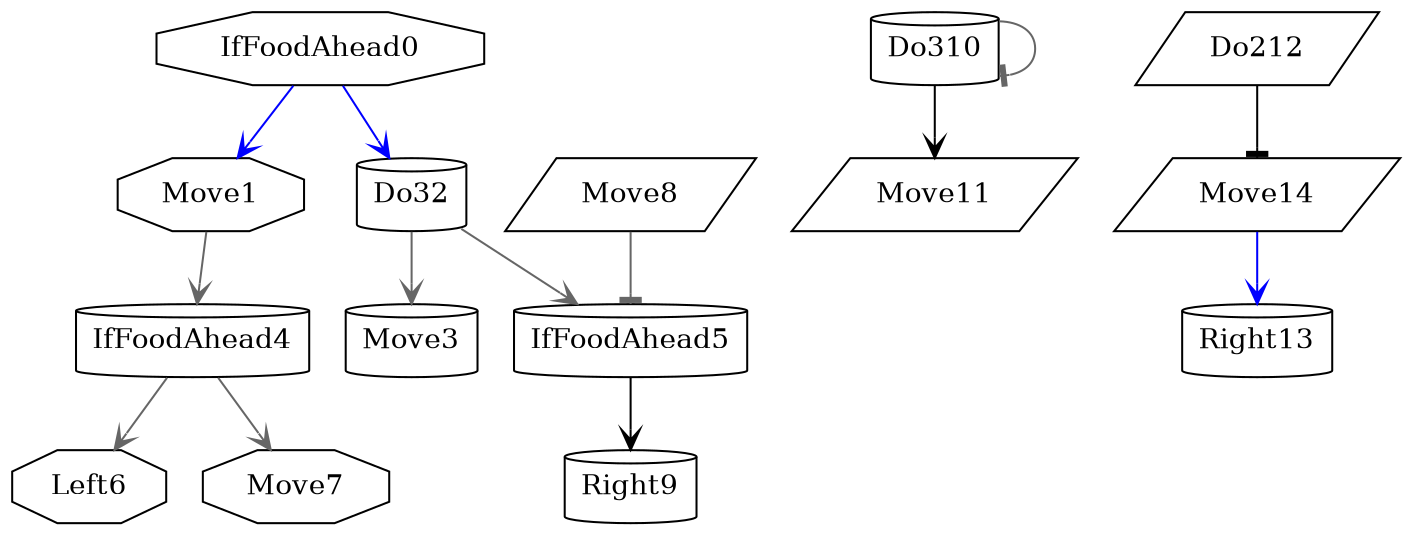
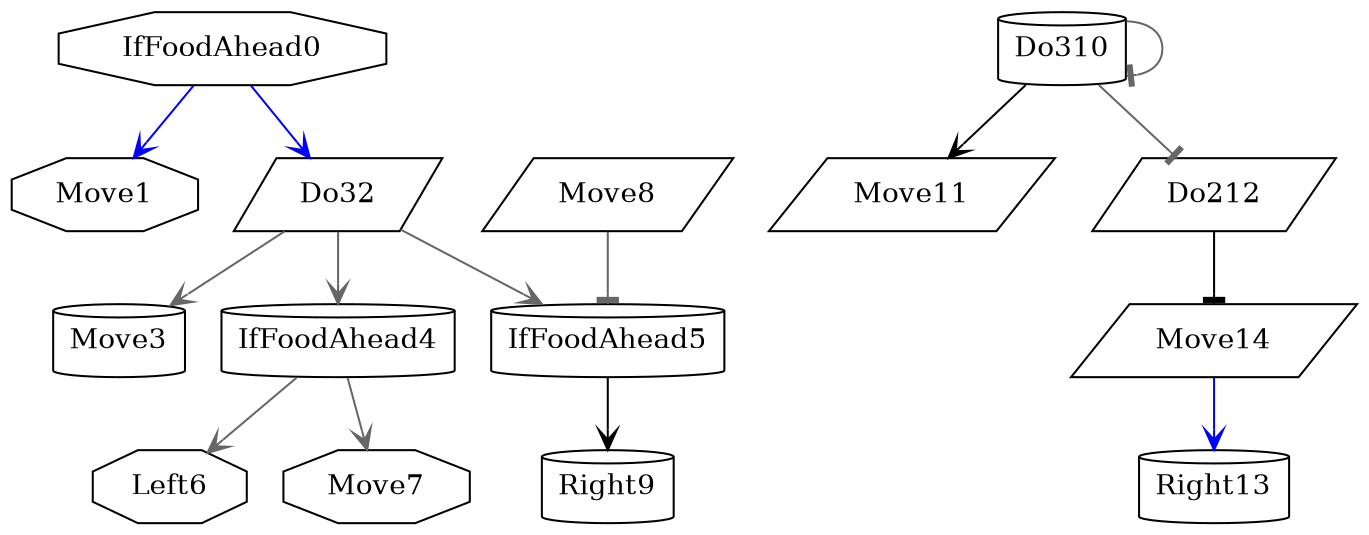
none -> (1134, 118)
(412, 195) -> (338, 195)
(203, 258) -> (338, 258)
